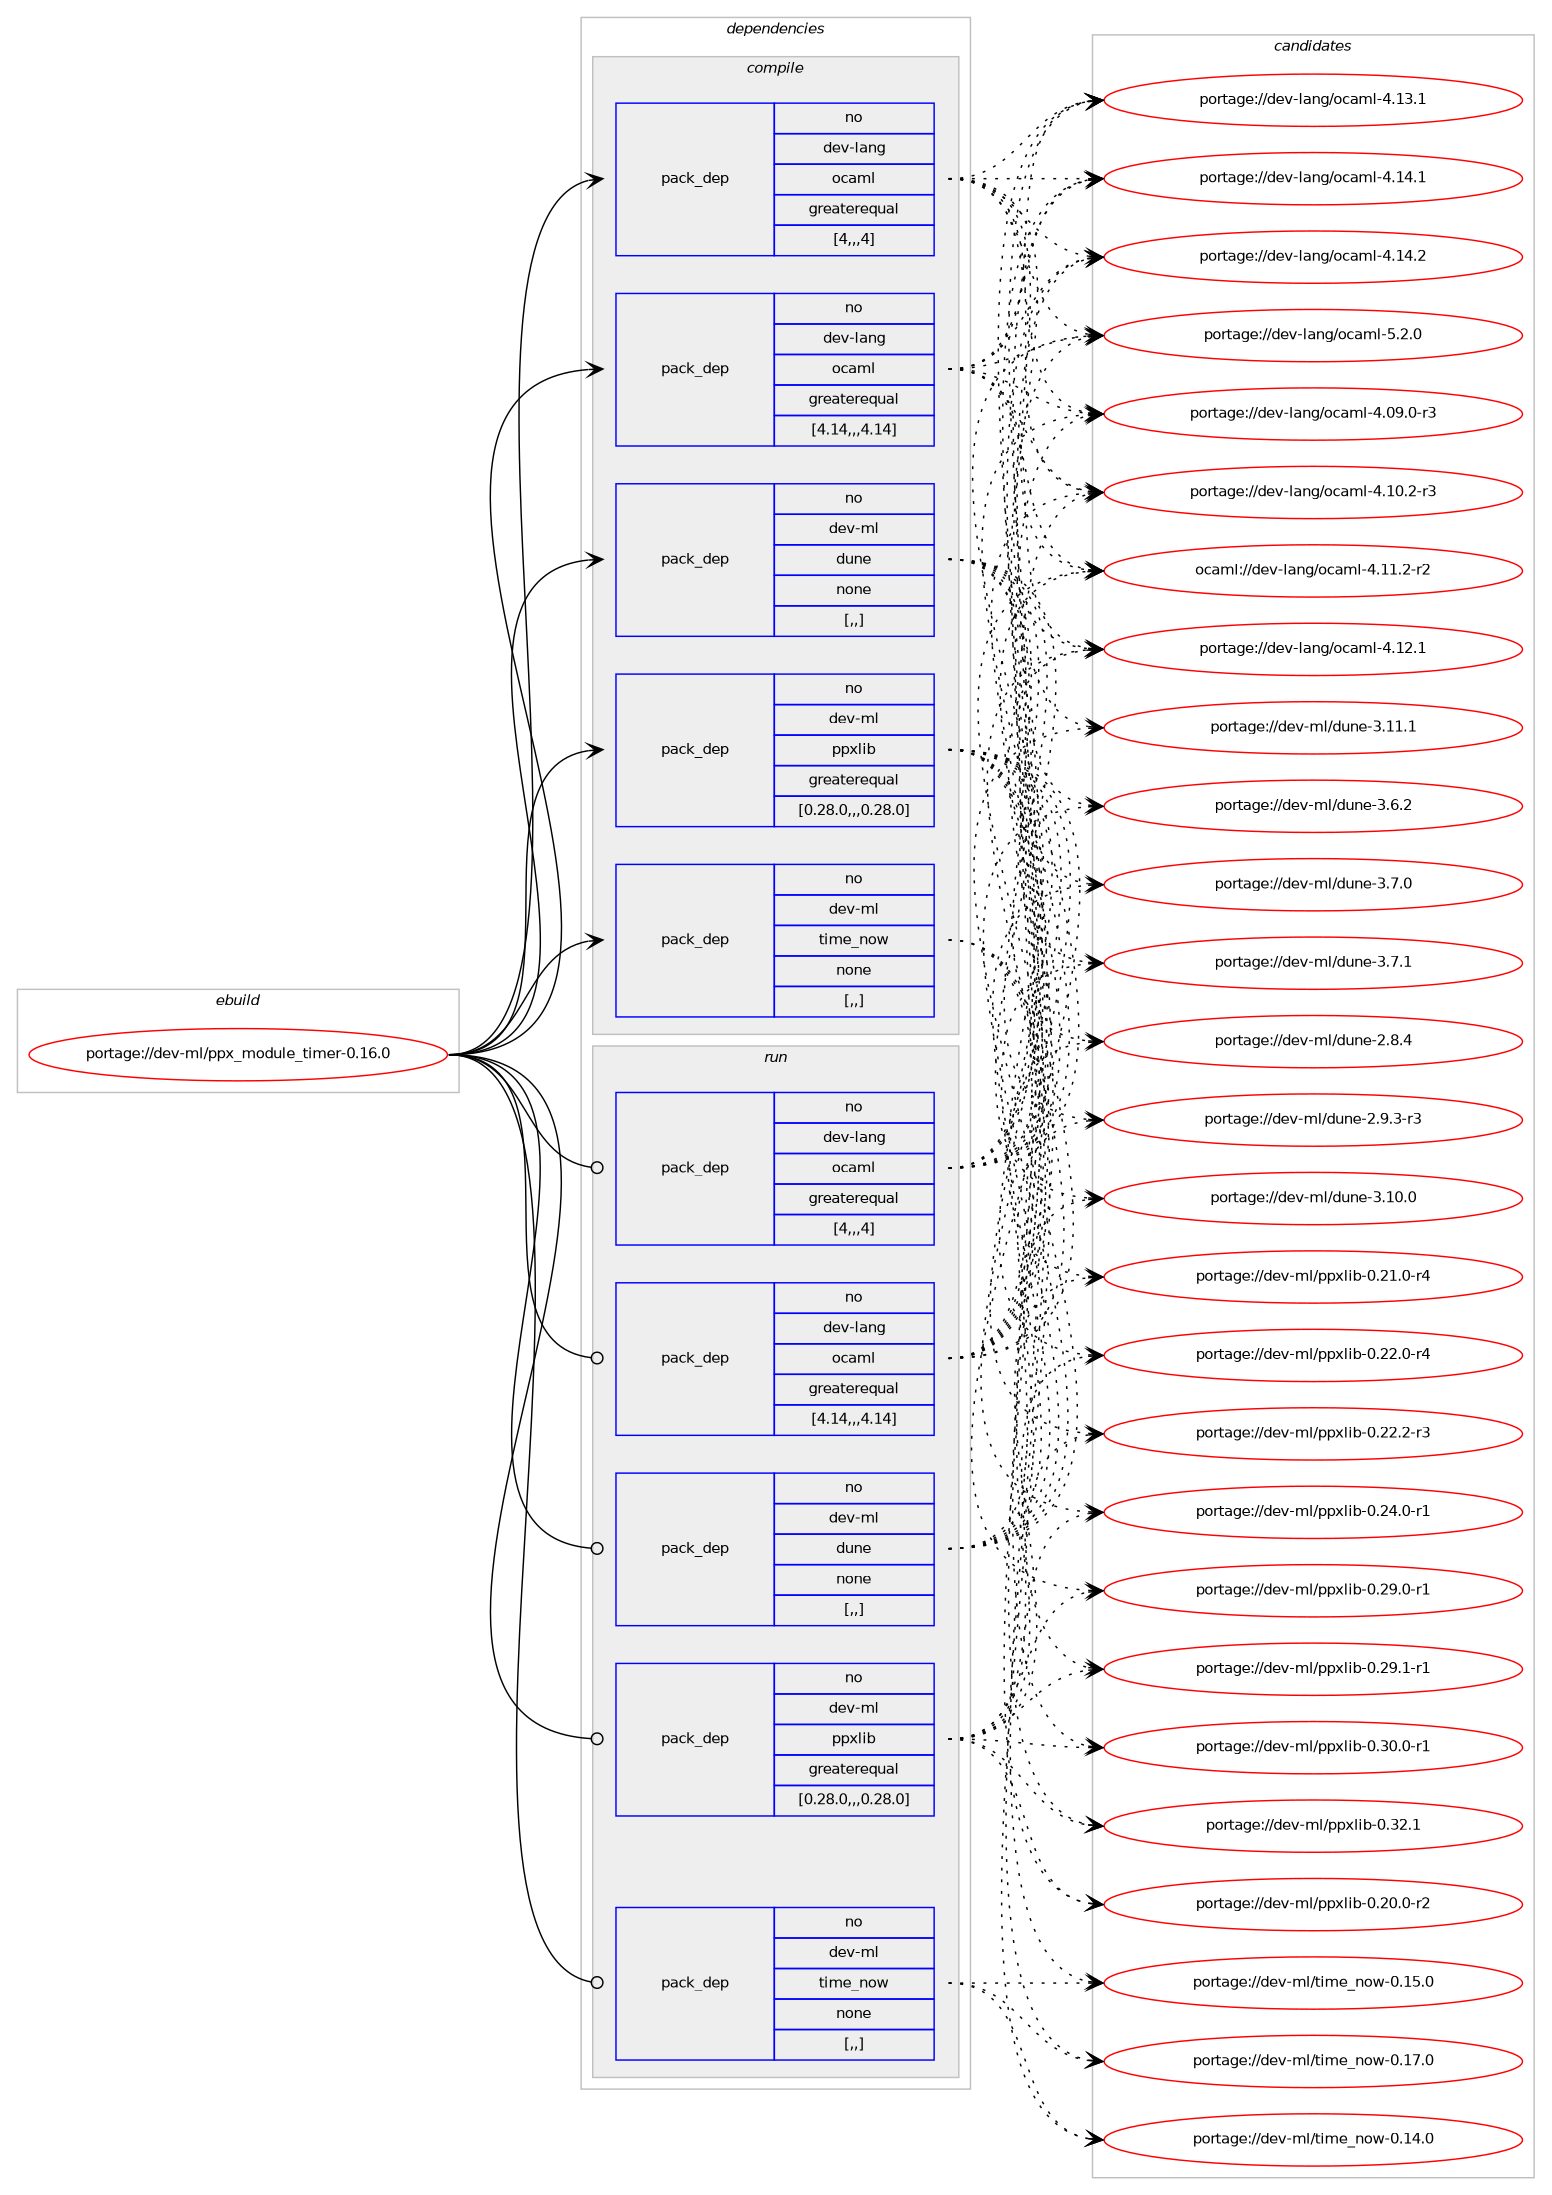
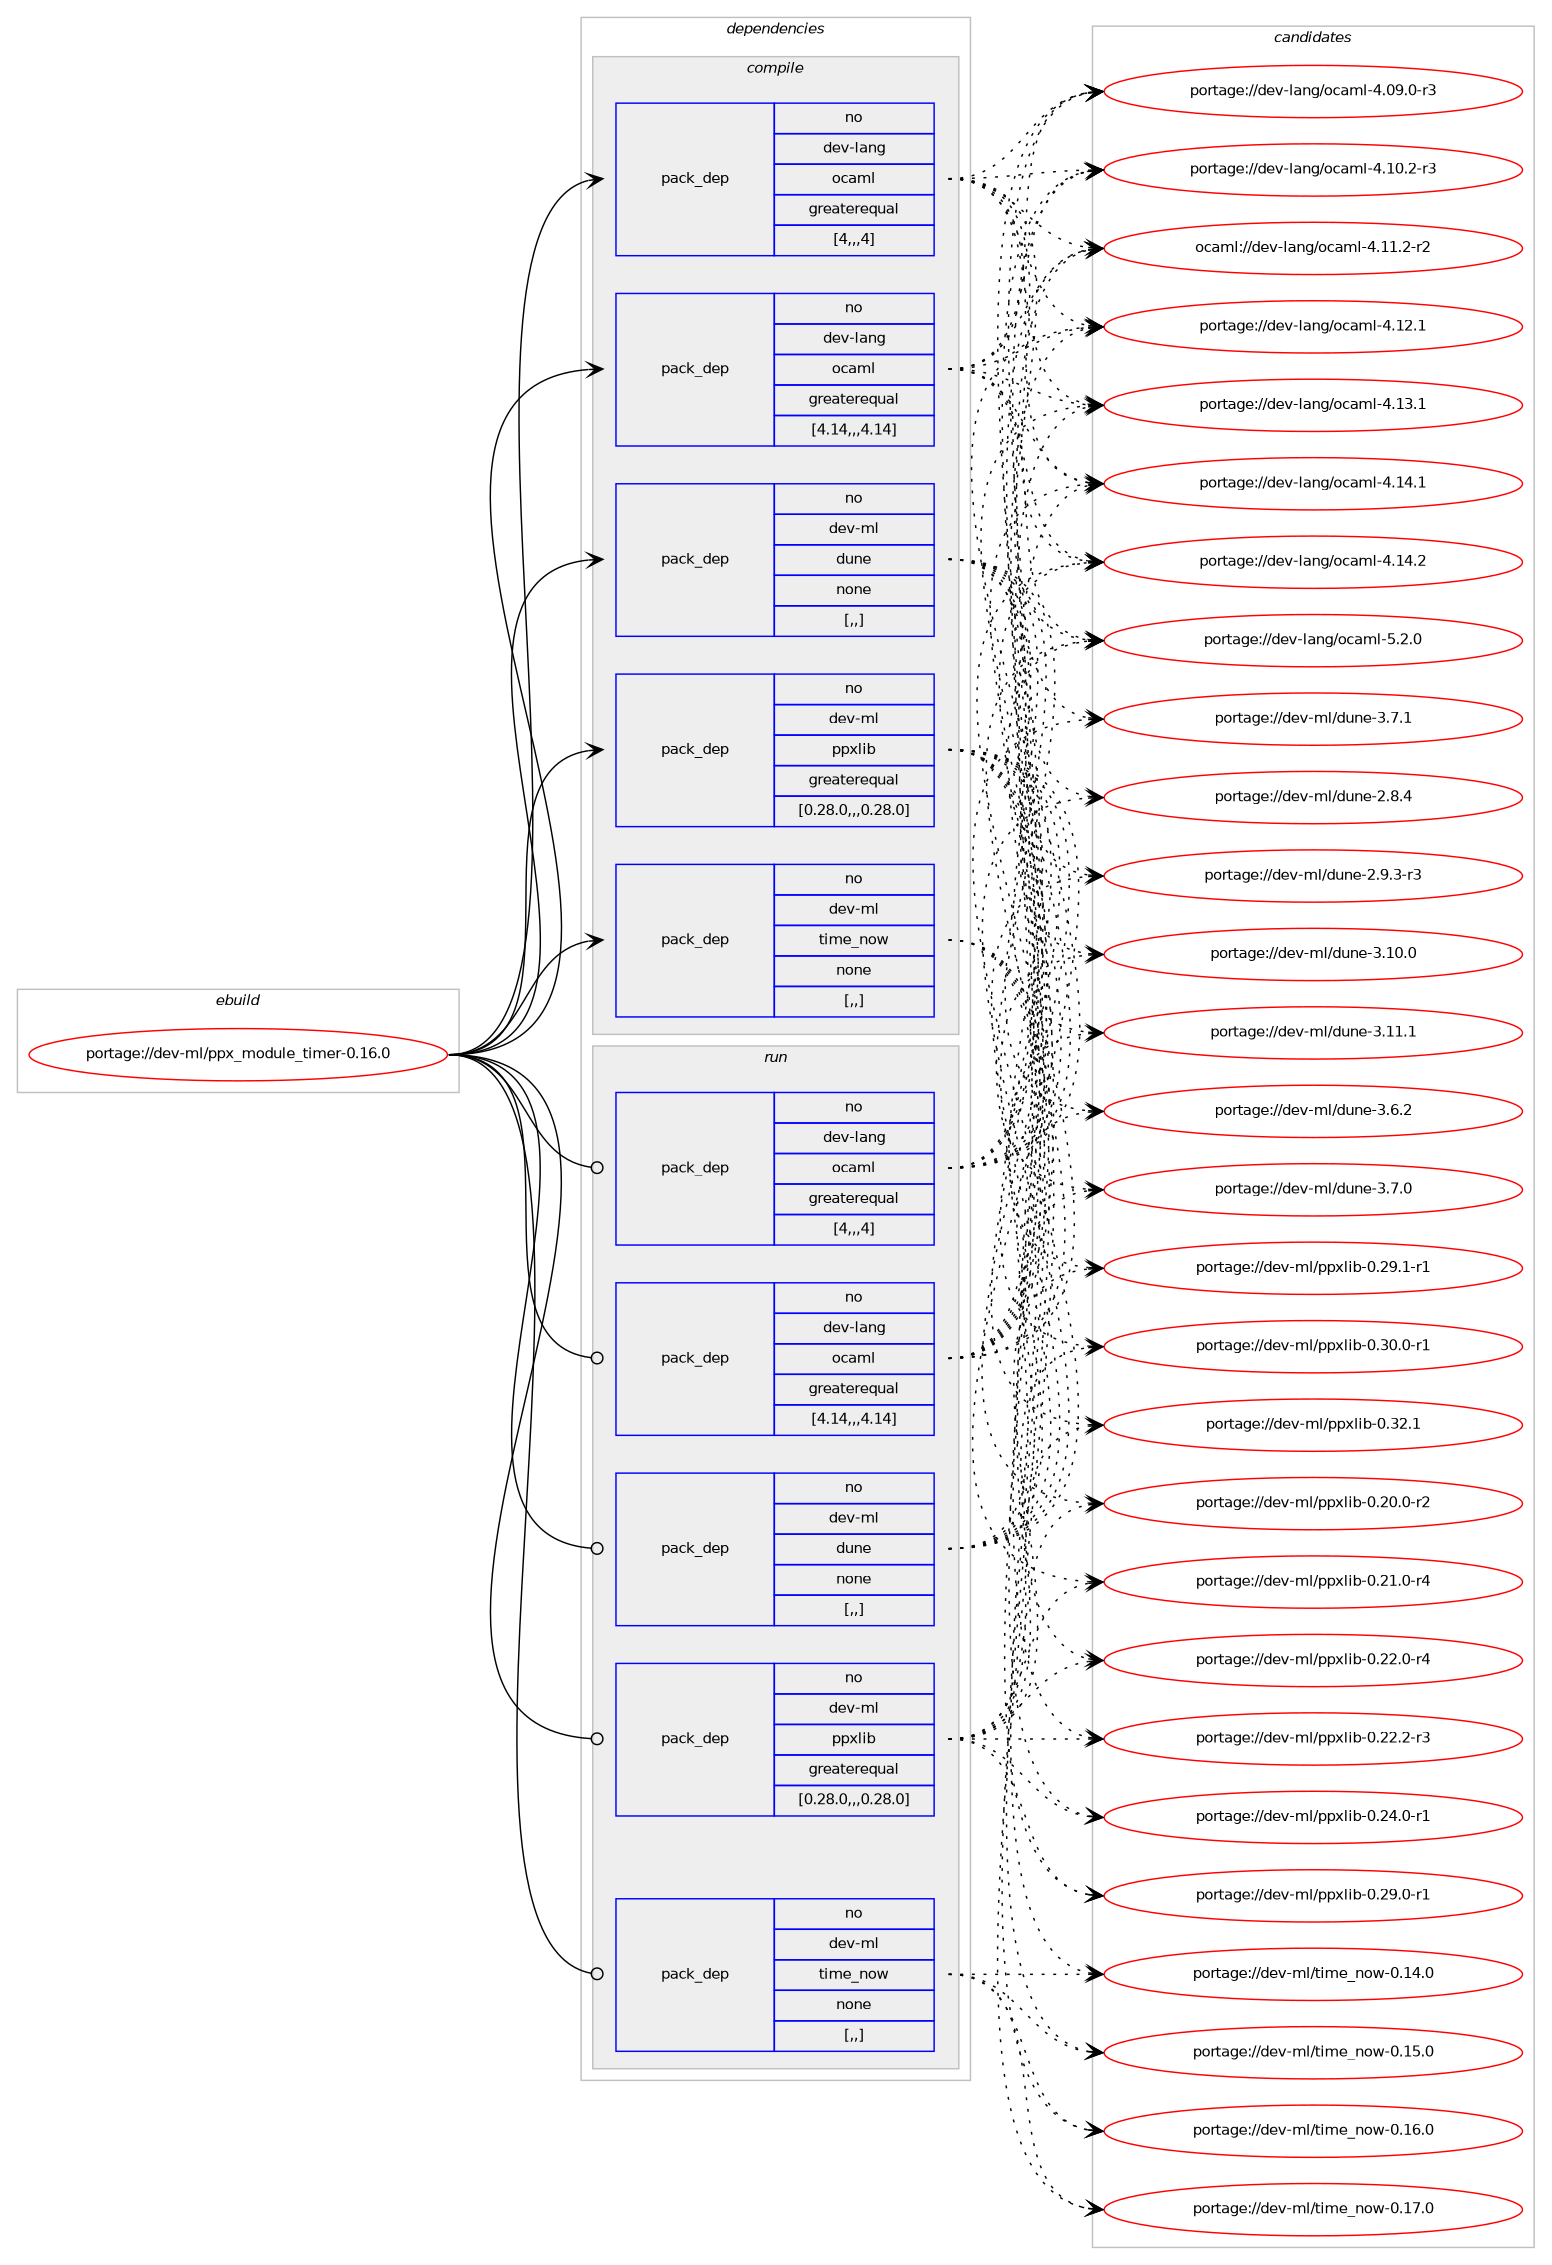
none -> (1313, 2131)
